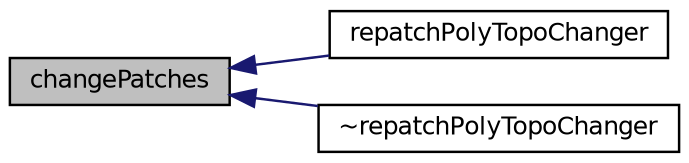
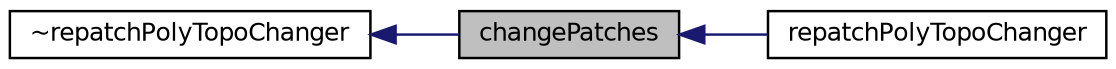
(287, 102) -> (427, 35)
